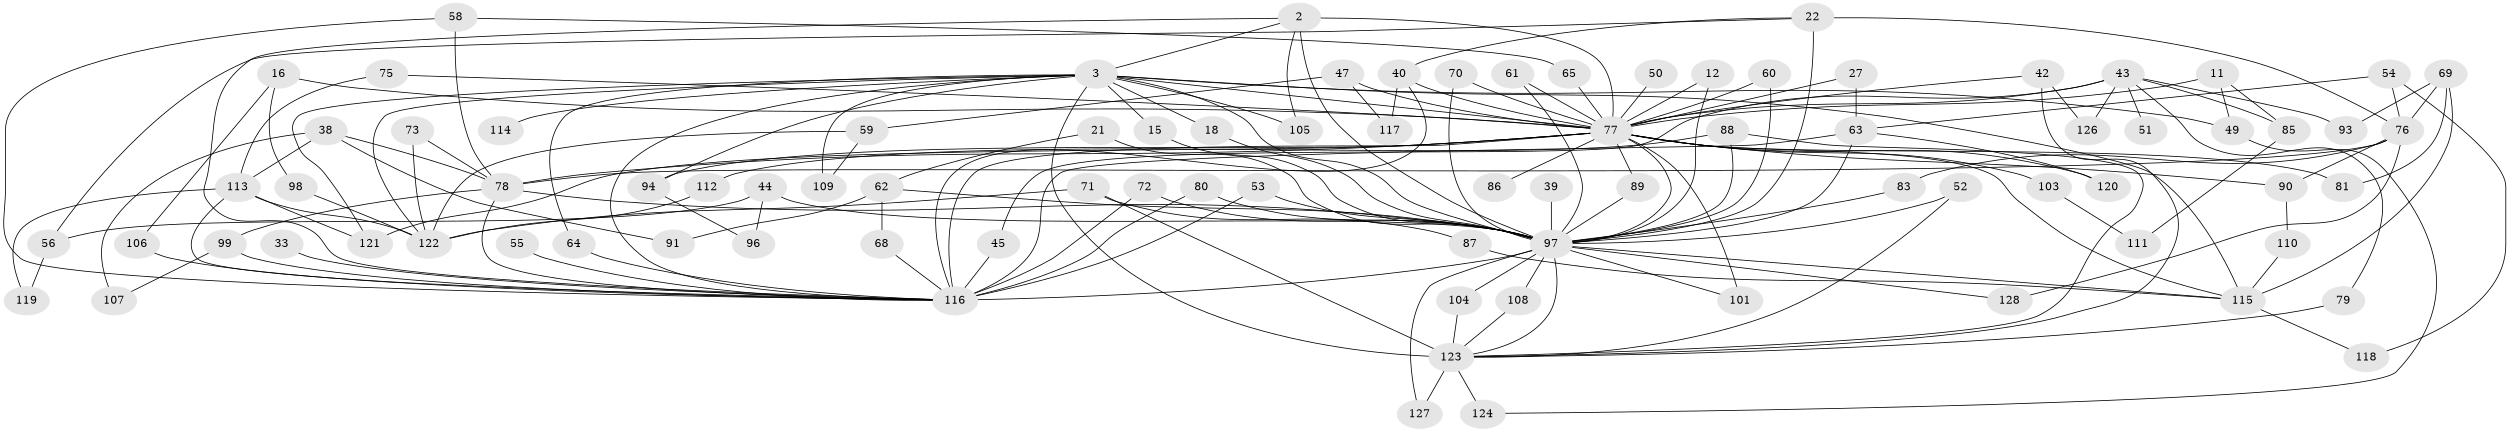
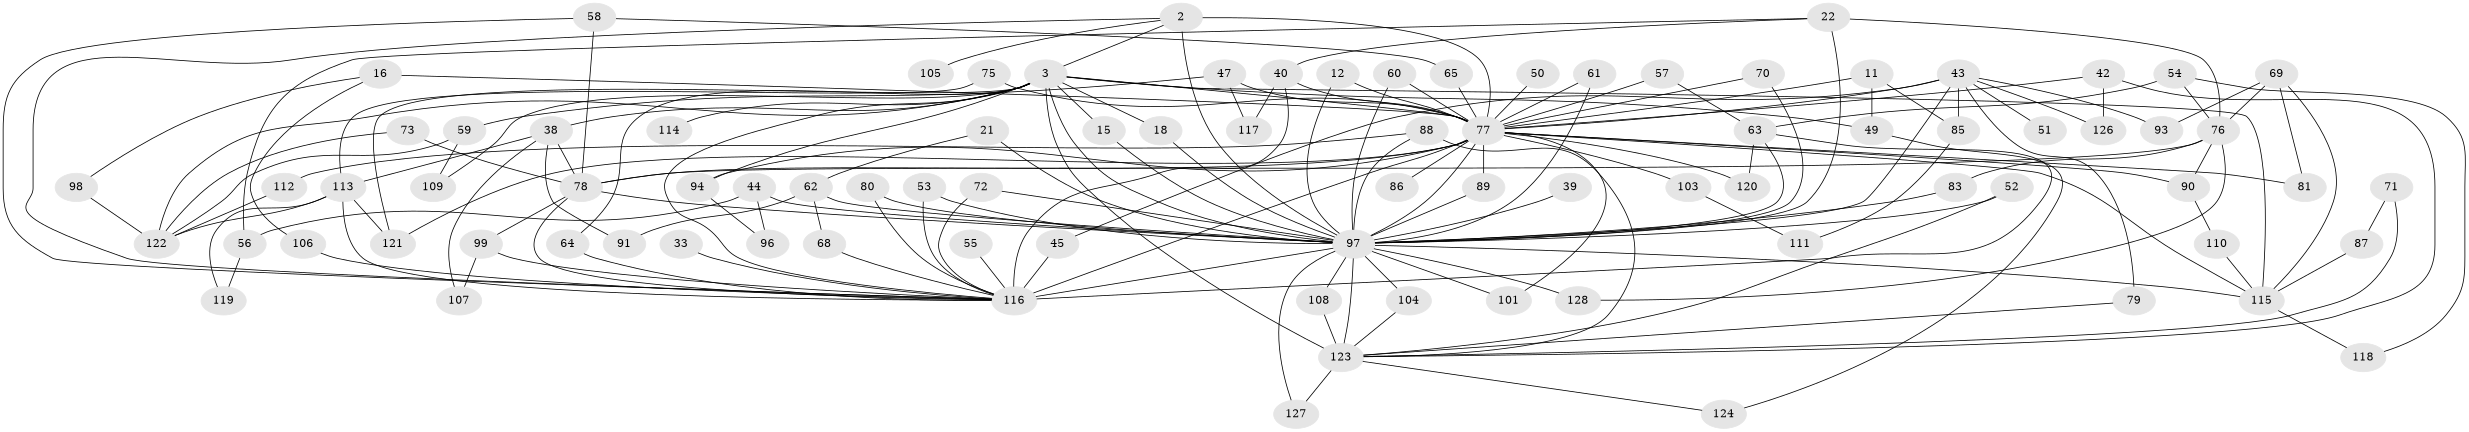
(1856, 74) -> (1662, 74)
(1200, 98) -> (801, 109)
(866, 204) -> none
none -> (1692, 226)
